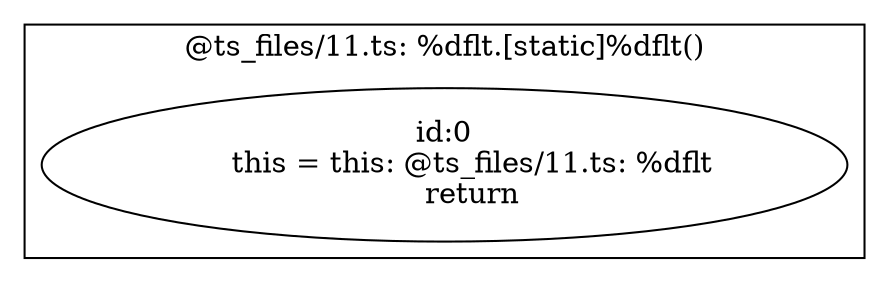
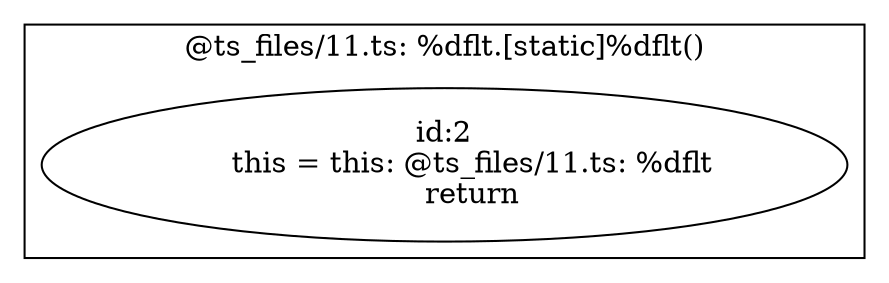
(445, 165) -> (445, 165)
